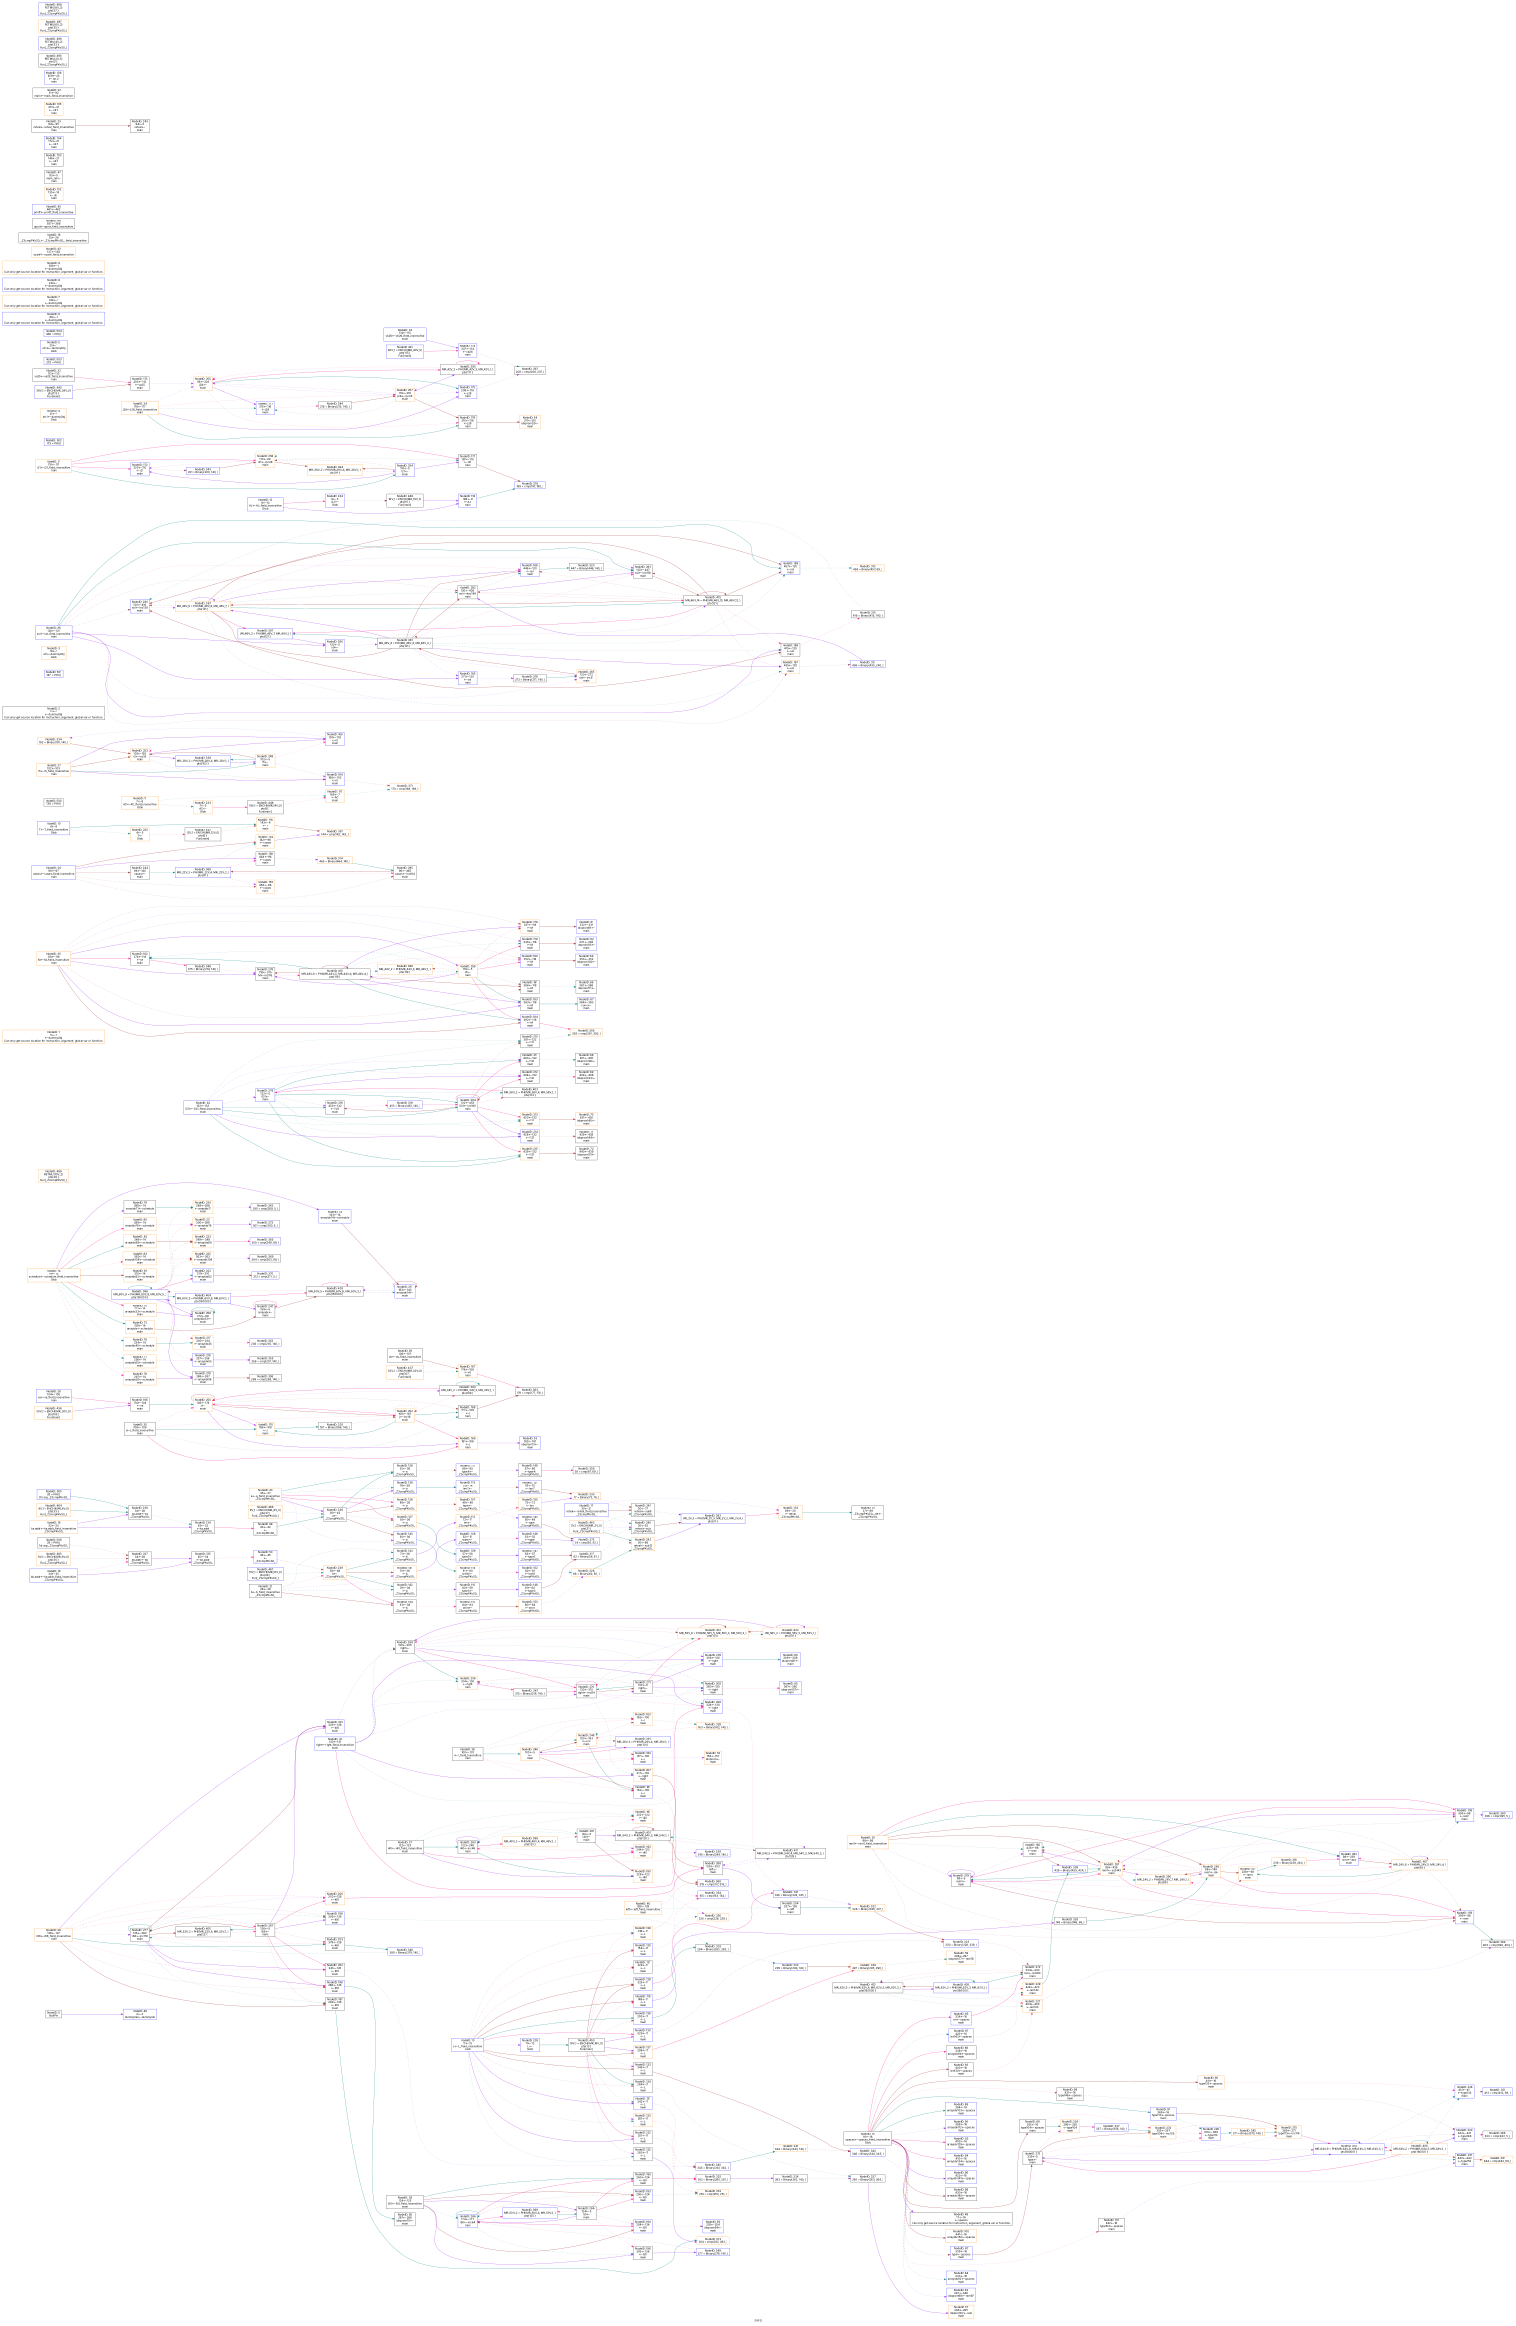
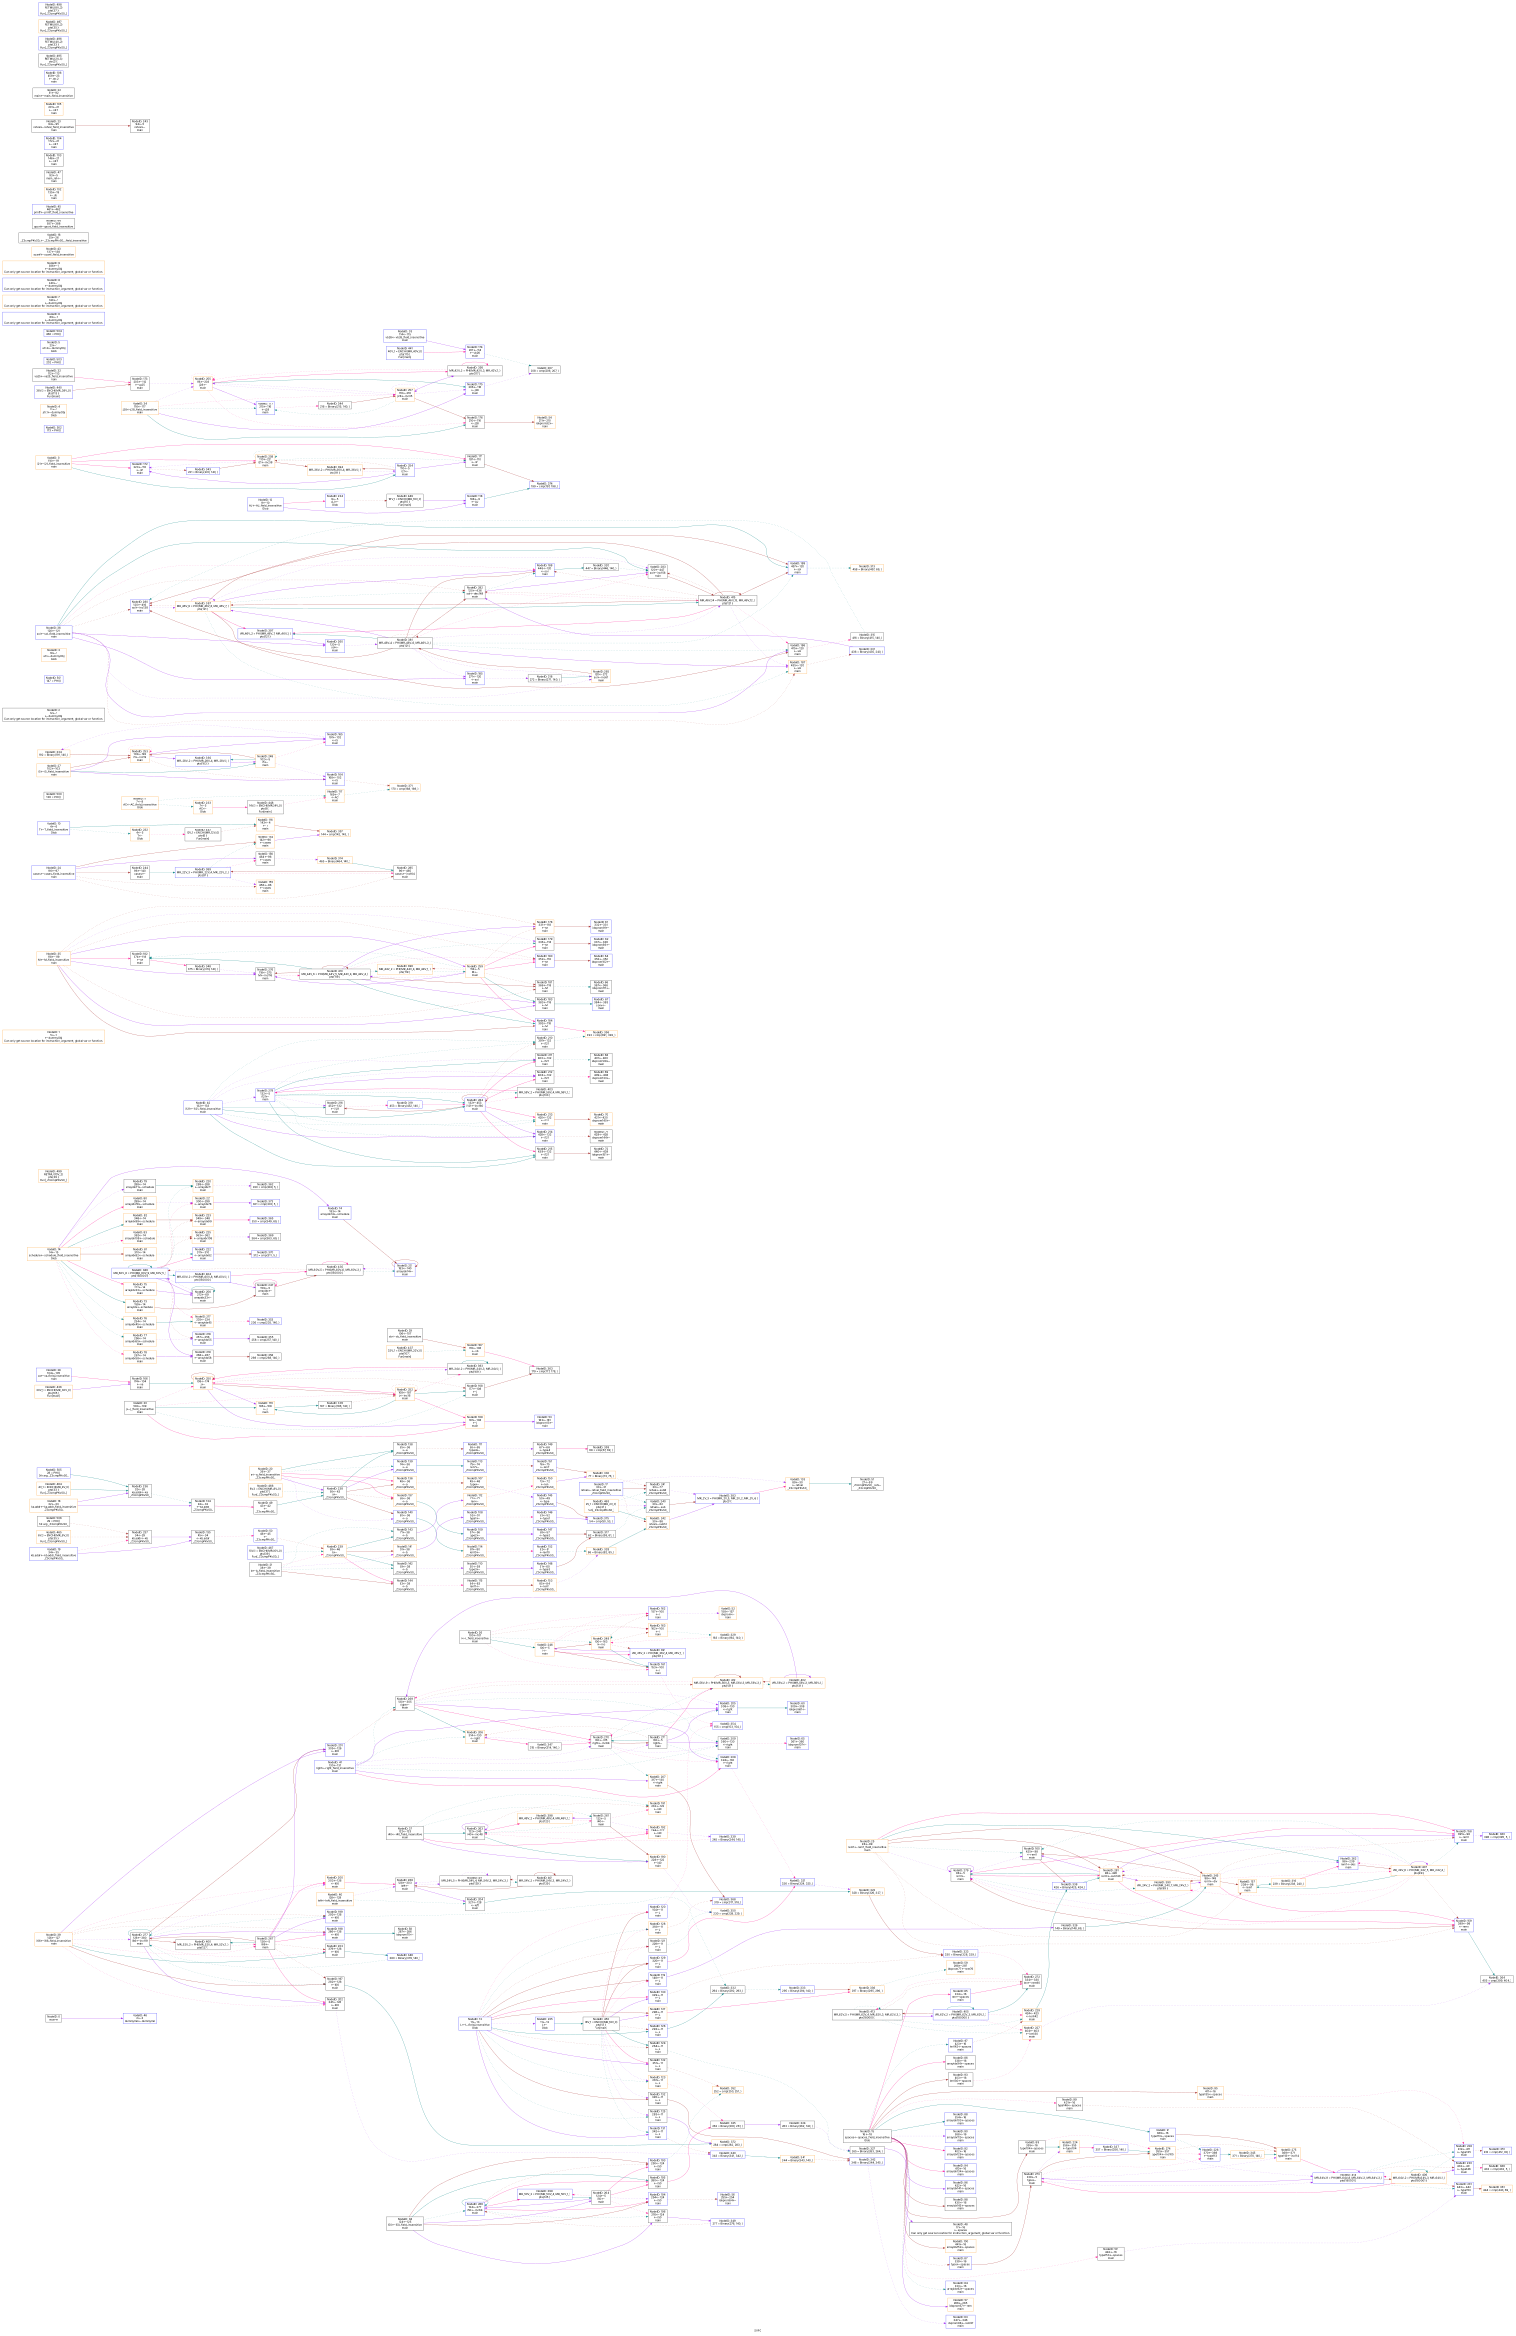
(530, 1153) -> (545, 1153)
(605, 1836) -> (583, 1818)
(1123, 1856) -> (1123, 1862)
